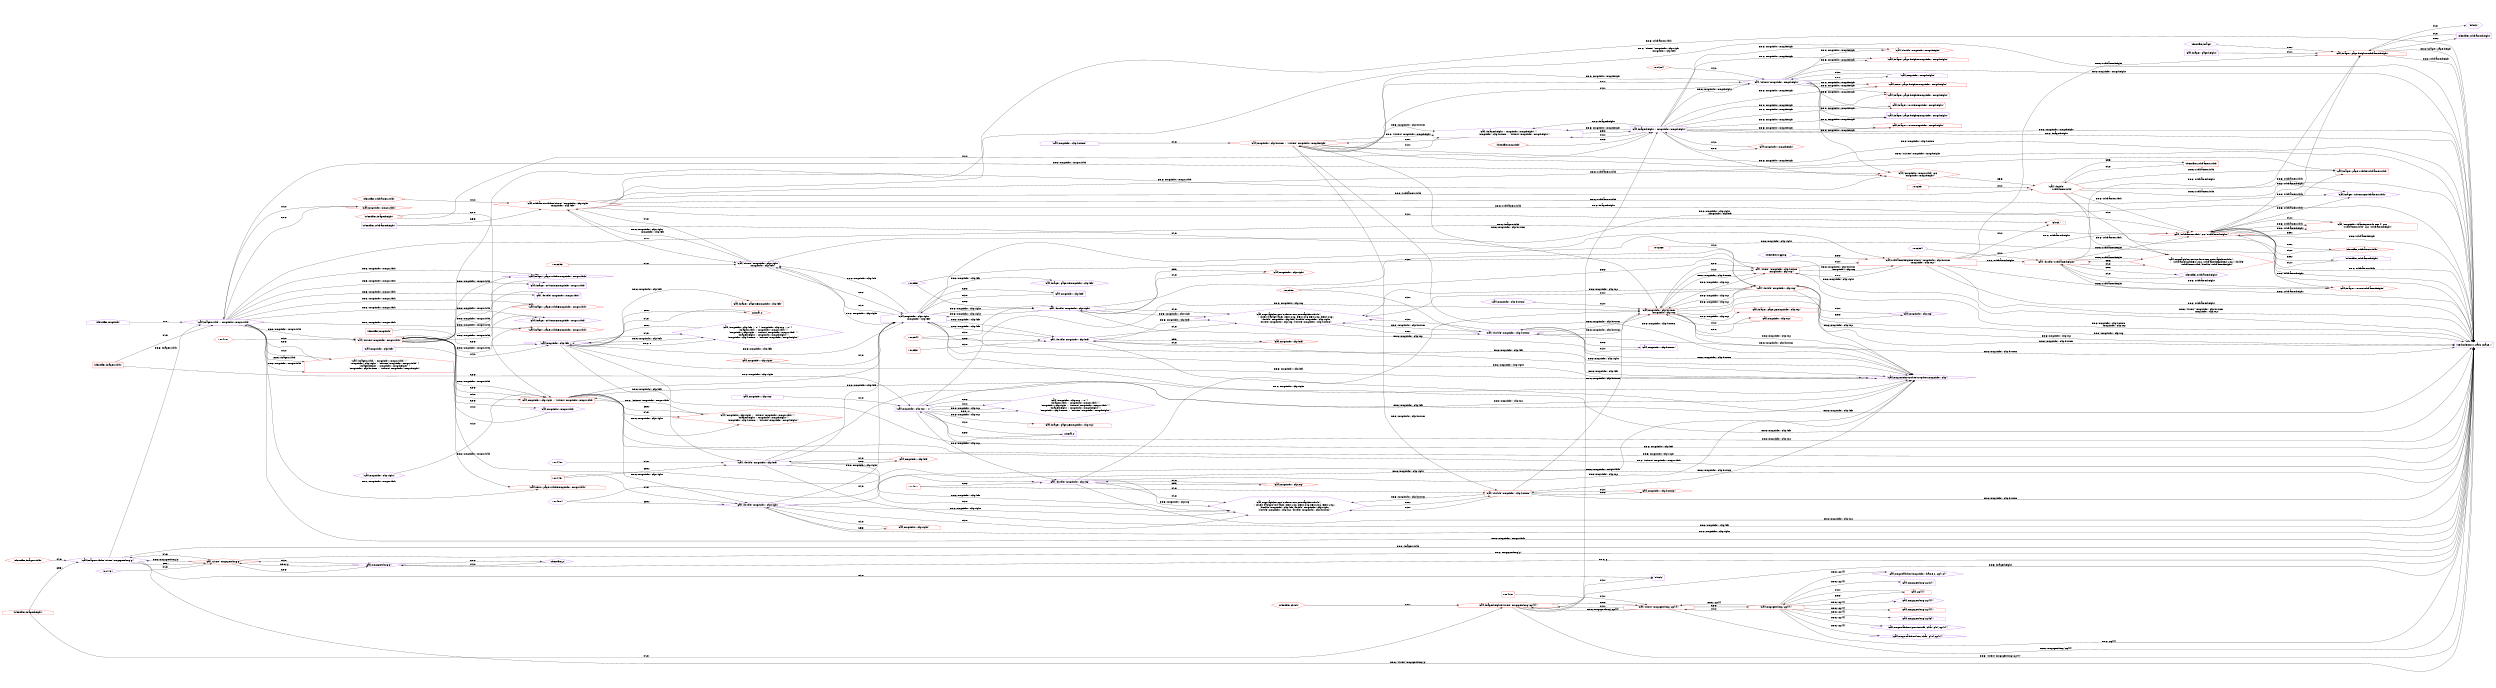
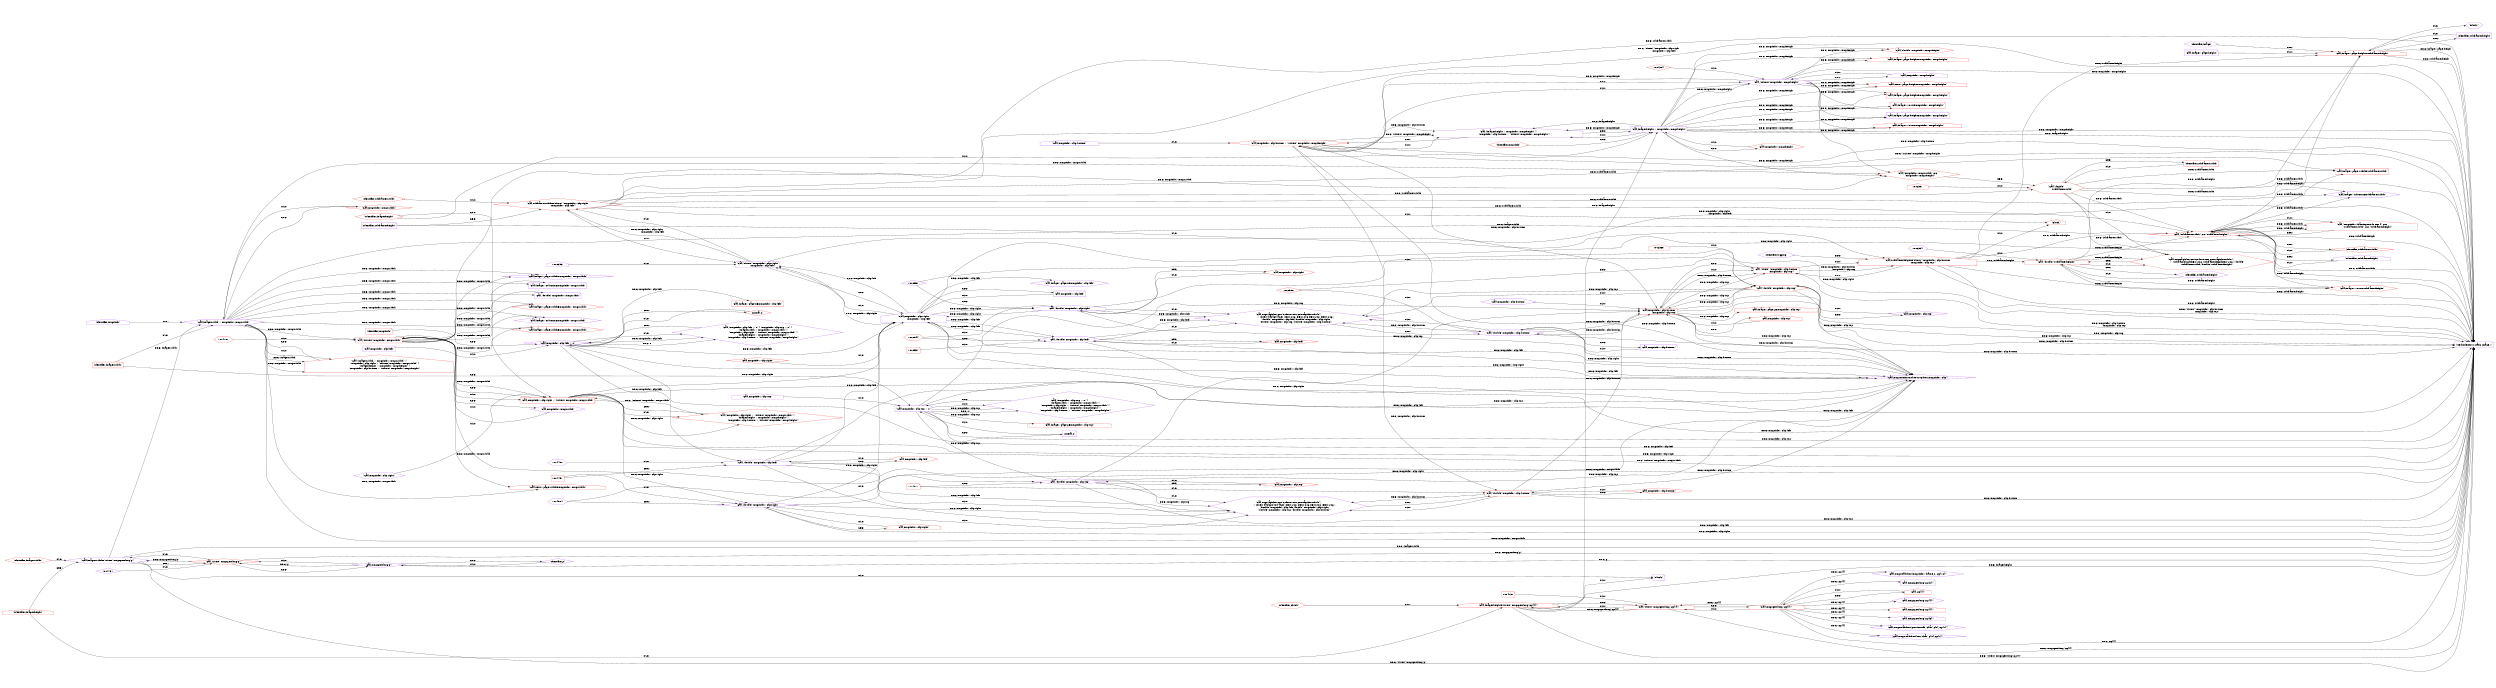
(558, 265) -> (558, 265)
